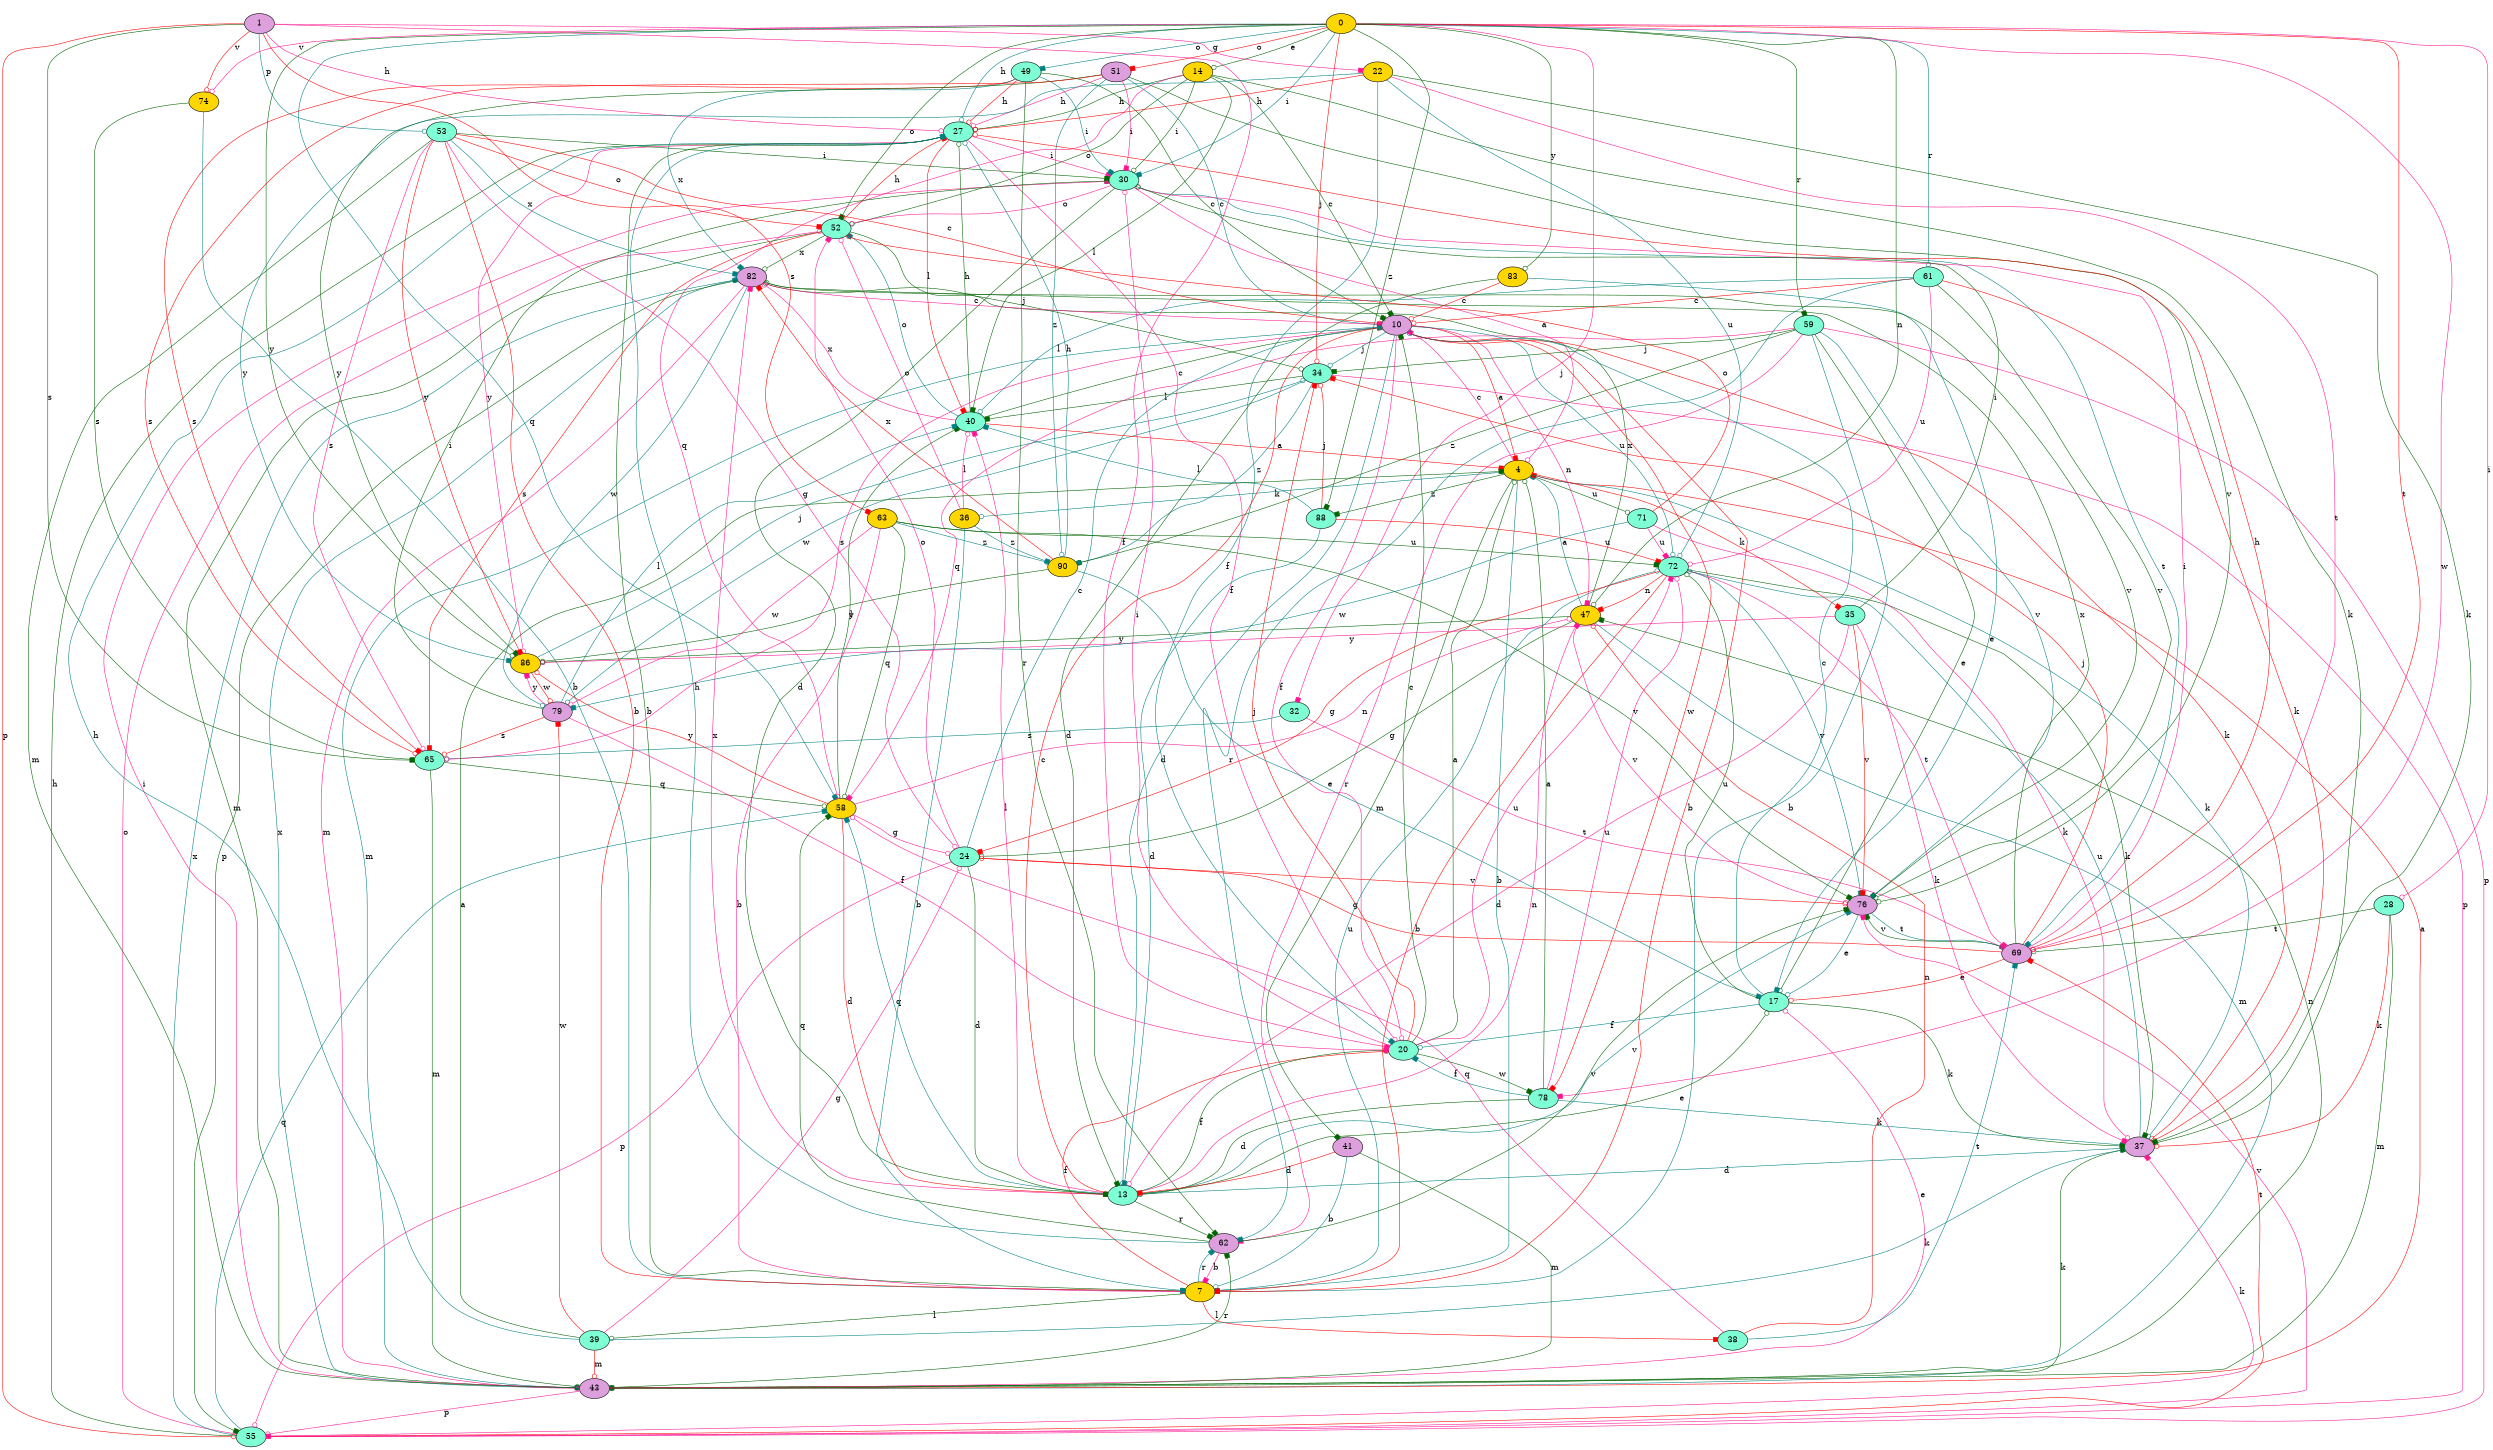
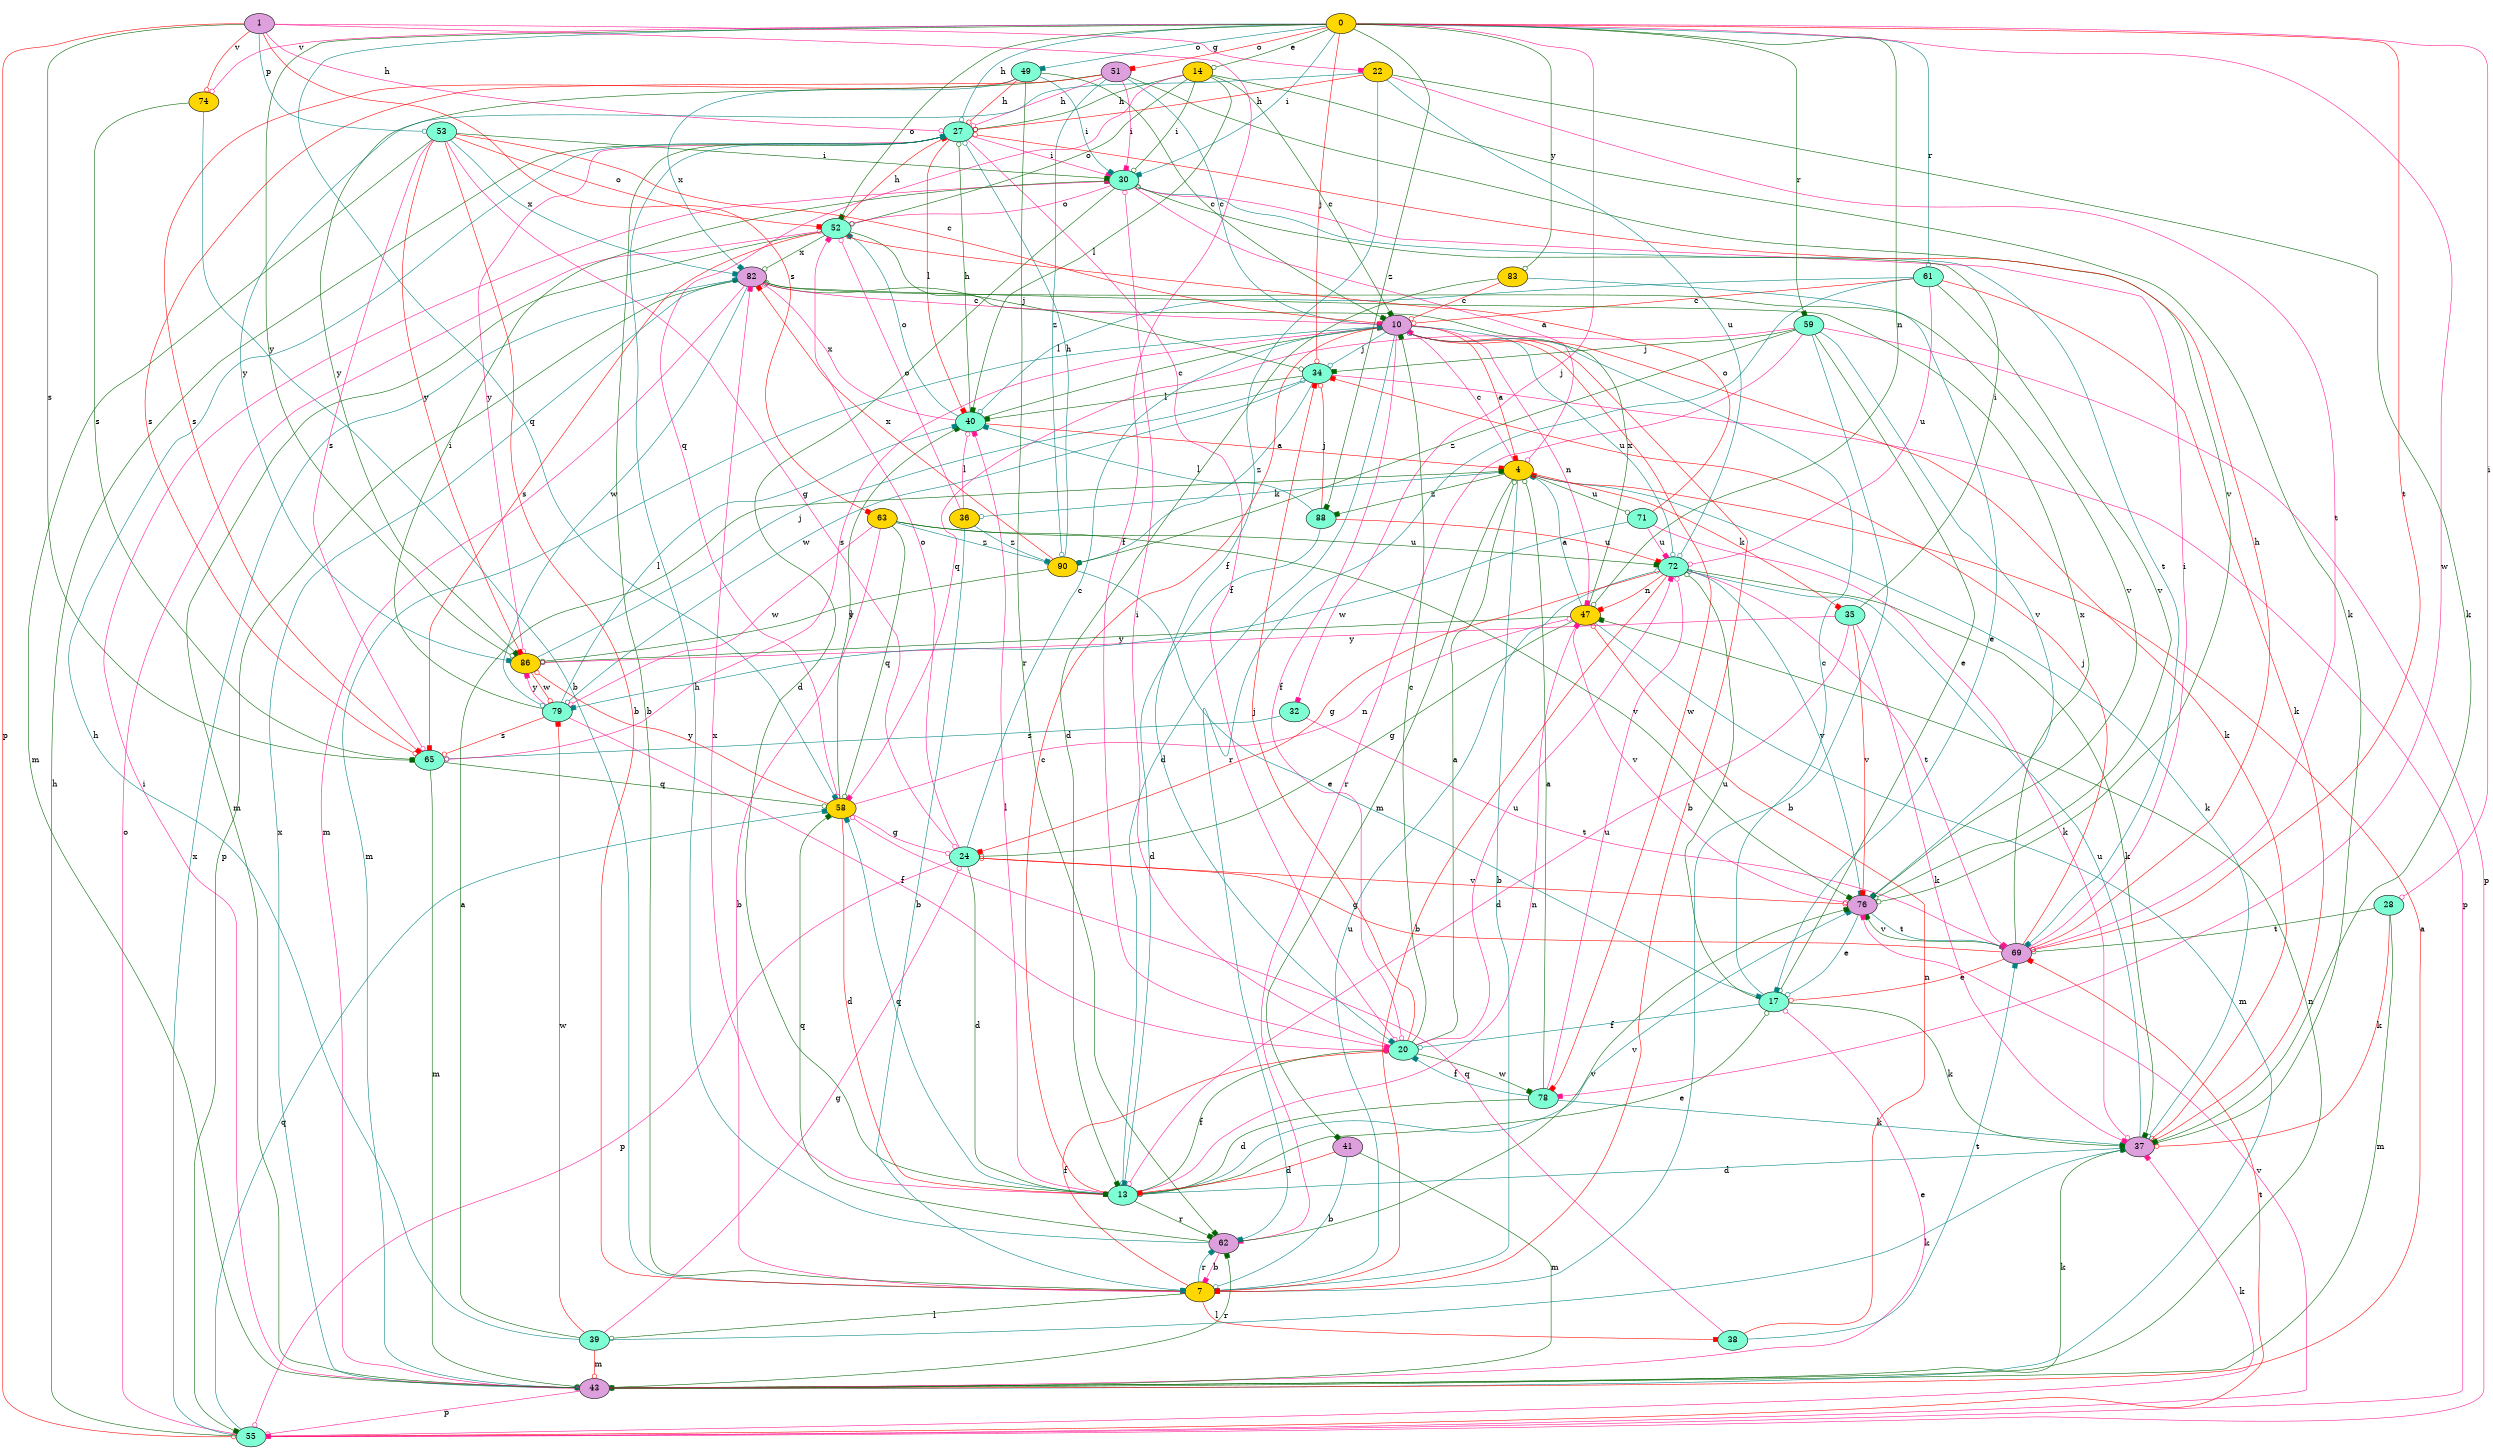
(557, 712) -> (557, 712)
